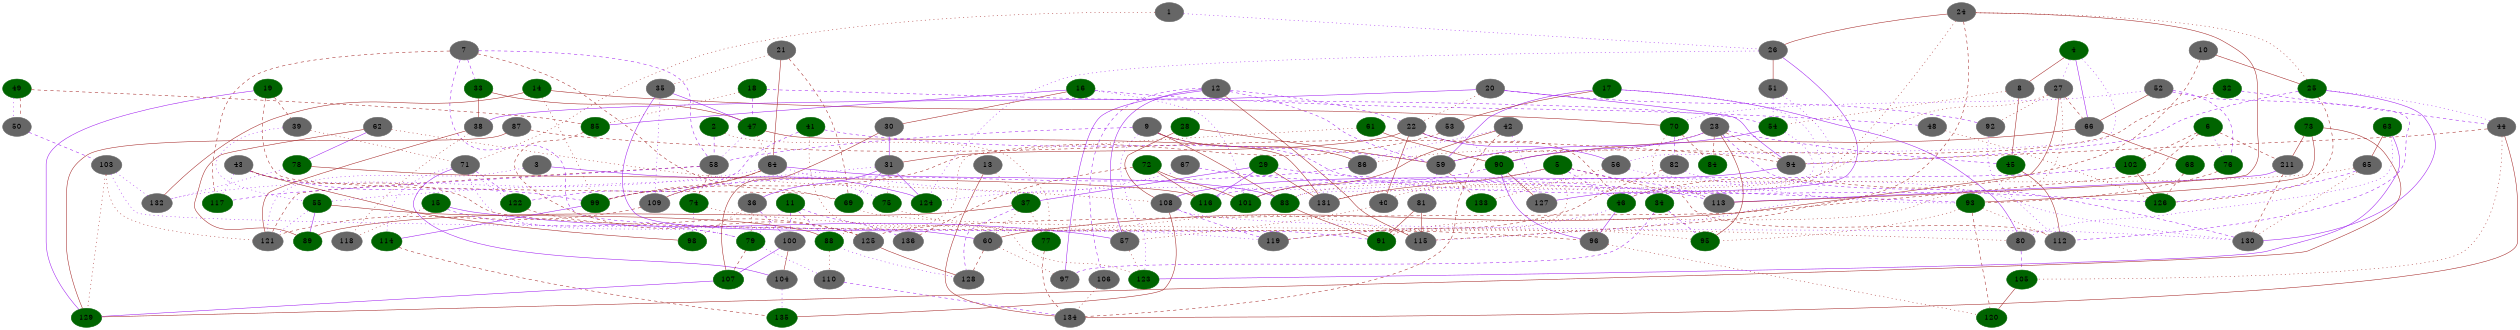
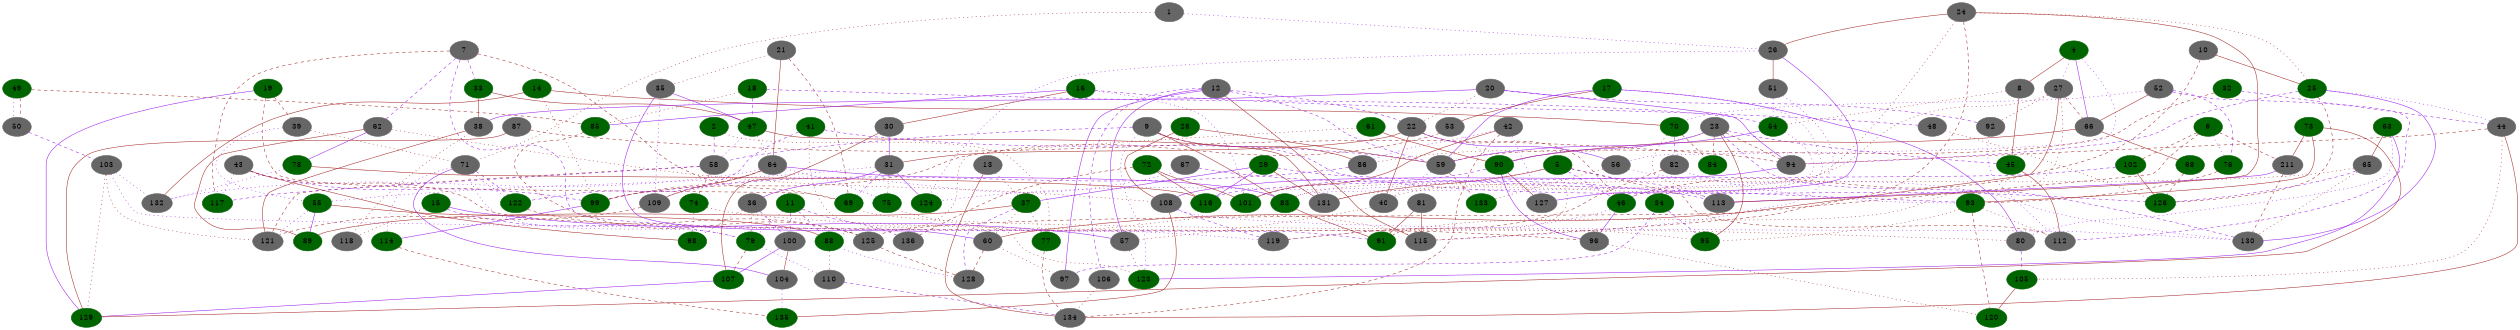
(623, 60) -> (421, 89)
(537, 165) -> none
(1431, 184) -> (1412, 184)
(918, 262) -> (918, 262)
